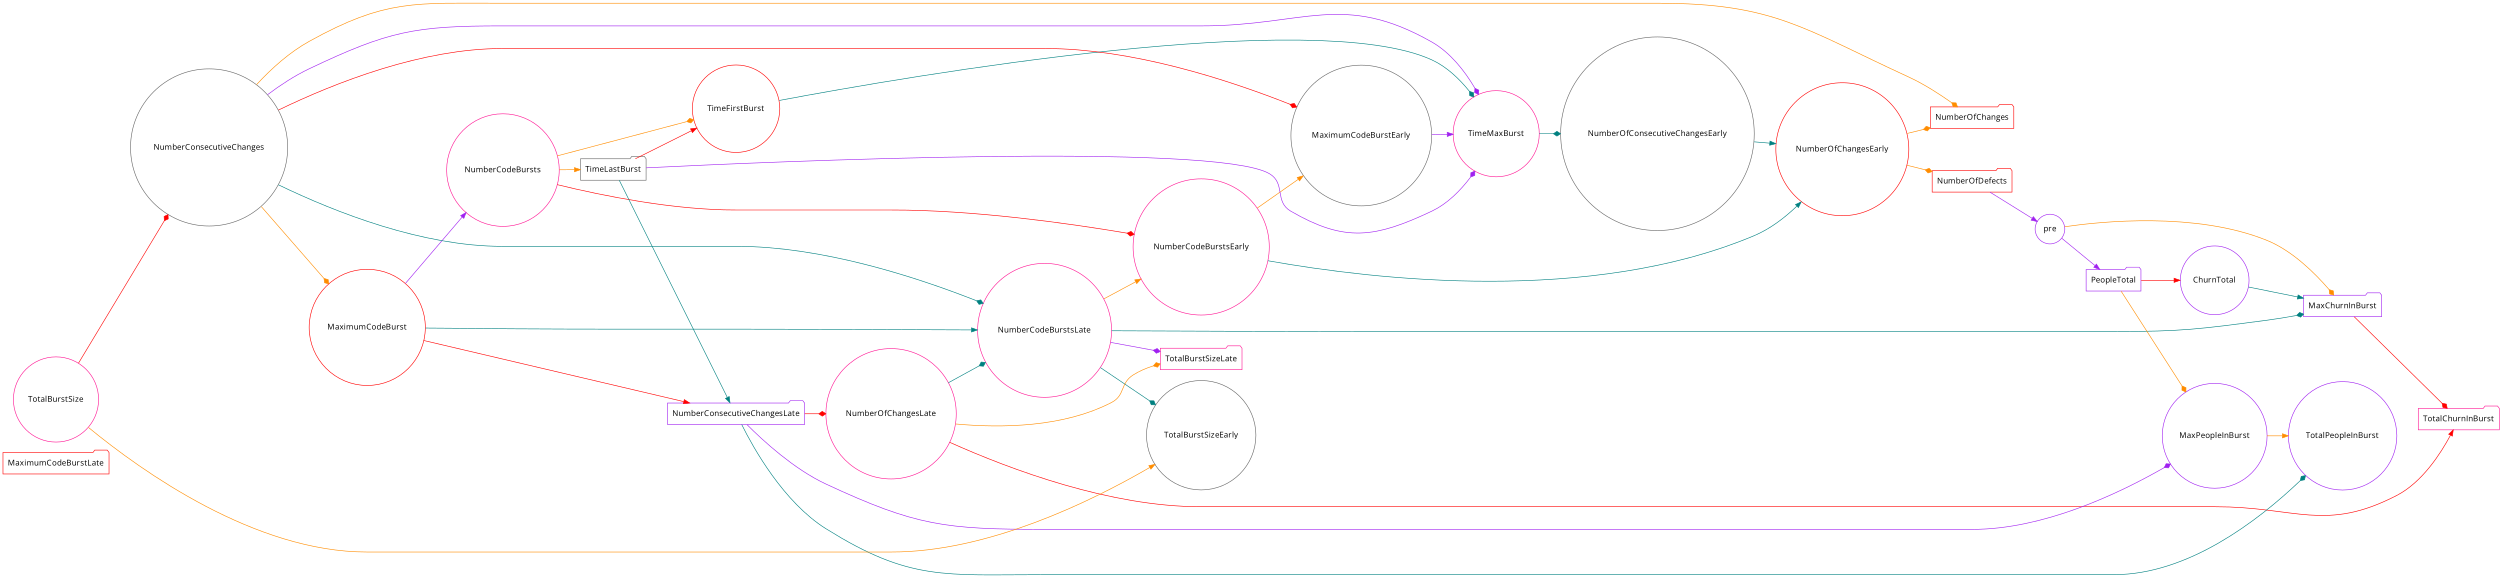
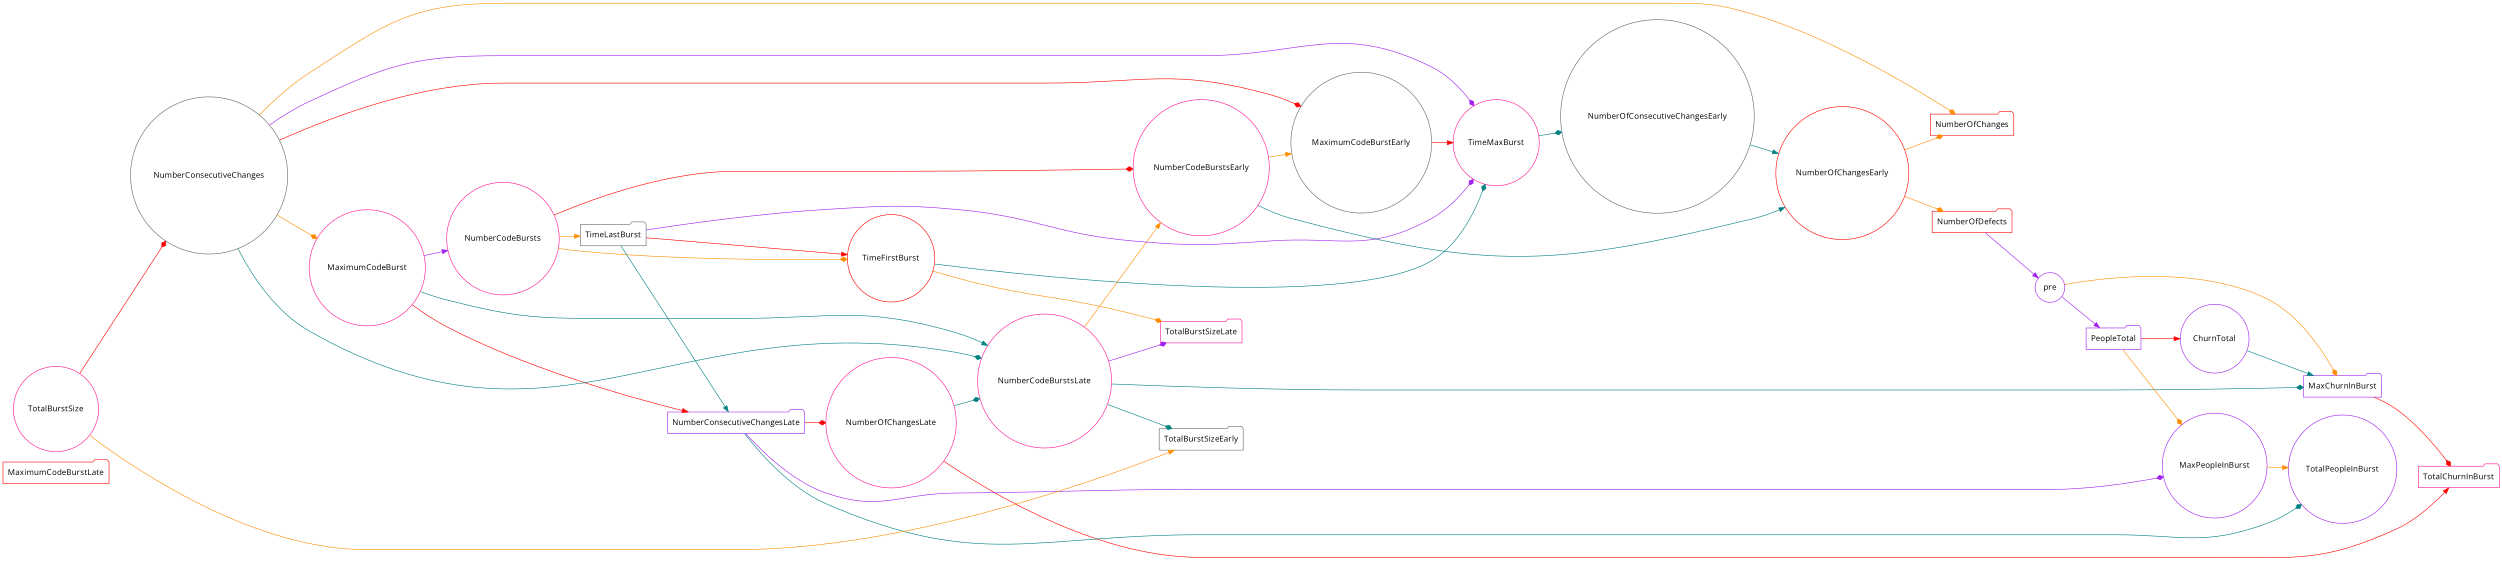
(1440, 134) -> (1440, 143)
(367, 327) -> (367, 268)
(1064, 419) -> (1044, 296)
(1201, 435) -> (1201, 439)
